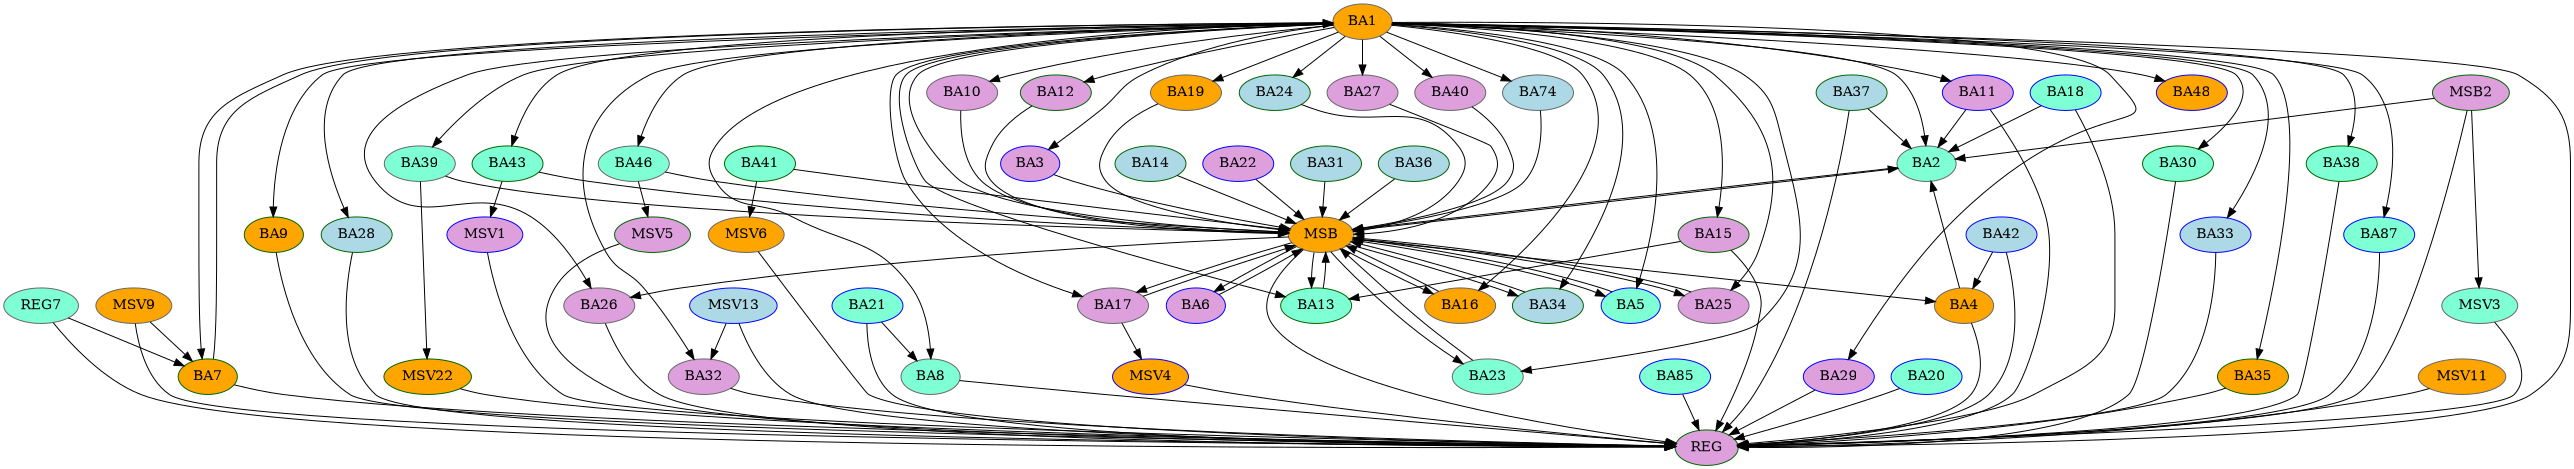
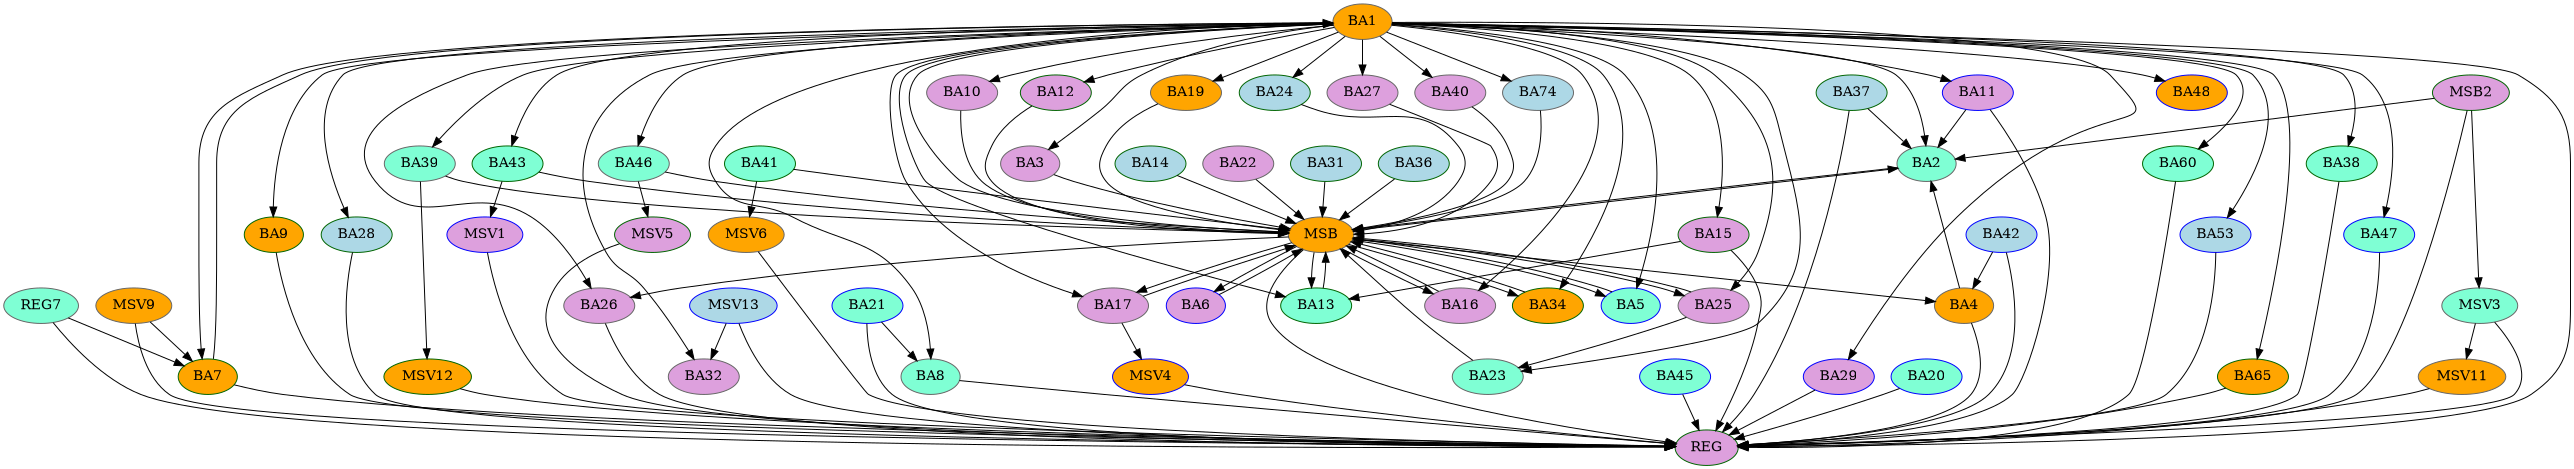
(2066, 93) -> none
(1030, 164) -> (1030, 164)
(1238, 164) -> (1238, 164)
(2178, 164) -> (2178, 164)
(2215, 235) -> (2215, 235)
(2379, 235) -> (2379, 235)
(1460, 306) -> (1460, 306)
(1548, 306) -> (1548, 306)
(1390, 309) -> (1608, 343)
none -> (2472, 336)
(428, 377) -> (428, 377)
(1675, 377) -> (1675, 377)
(2253, 377) -> (2253, 377)
(1197, 431) -> none
